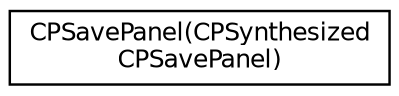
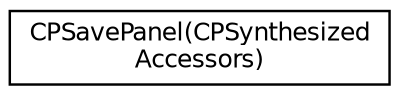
(200, 48) -> (200, 48)
